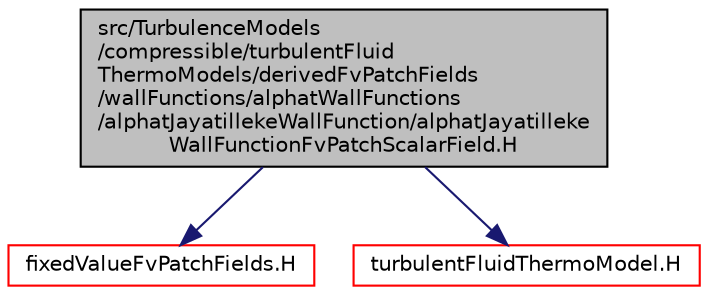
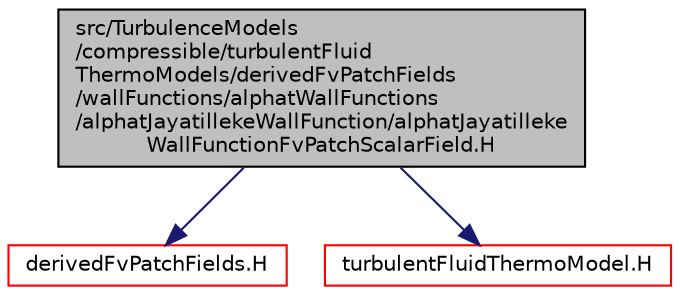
(161, 265) -> (148, 265)
